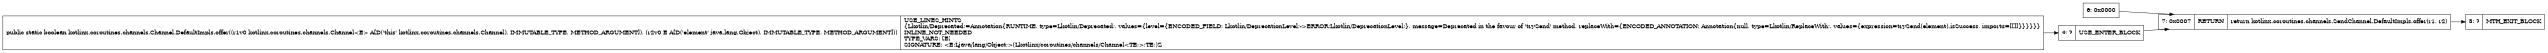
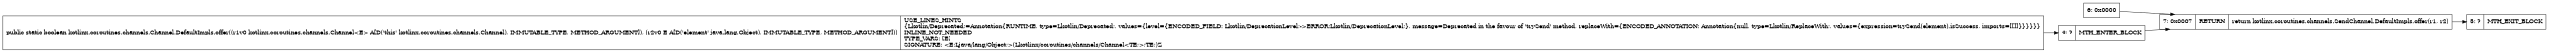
(2110, 33) -> (2110, 33)
